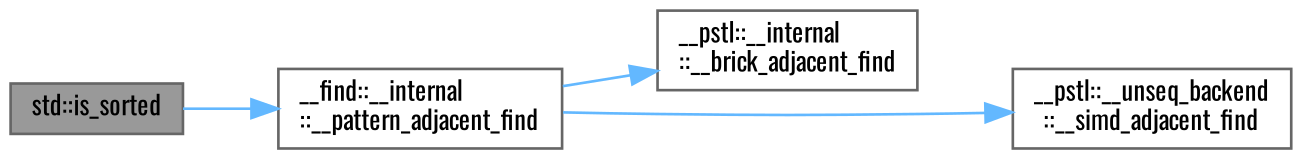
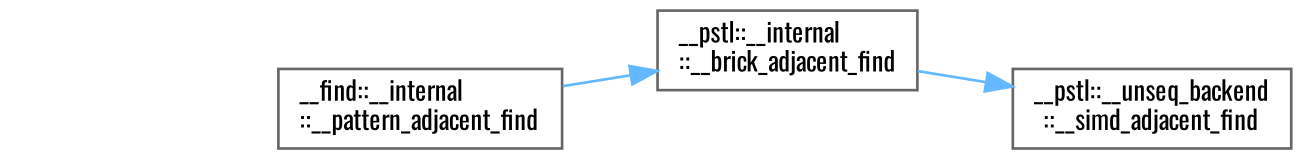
(97, 109) -> none
(774, 115) -> (952, 77)
